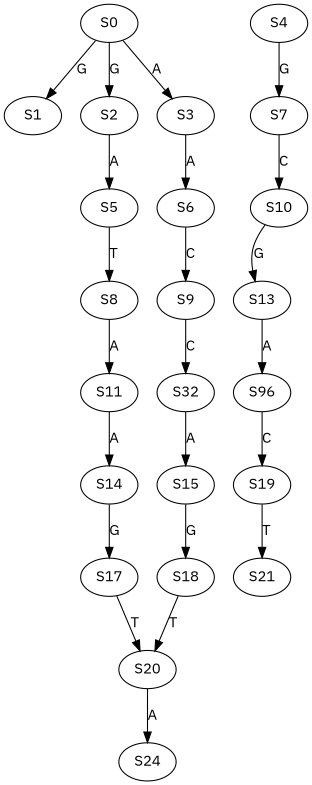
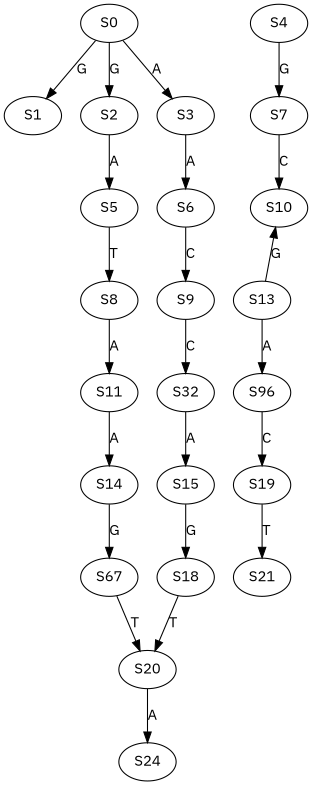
(254, 246) -> (270, 260)
(109, 577) -> (109, 577)
